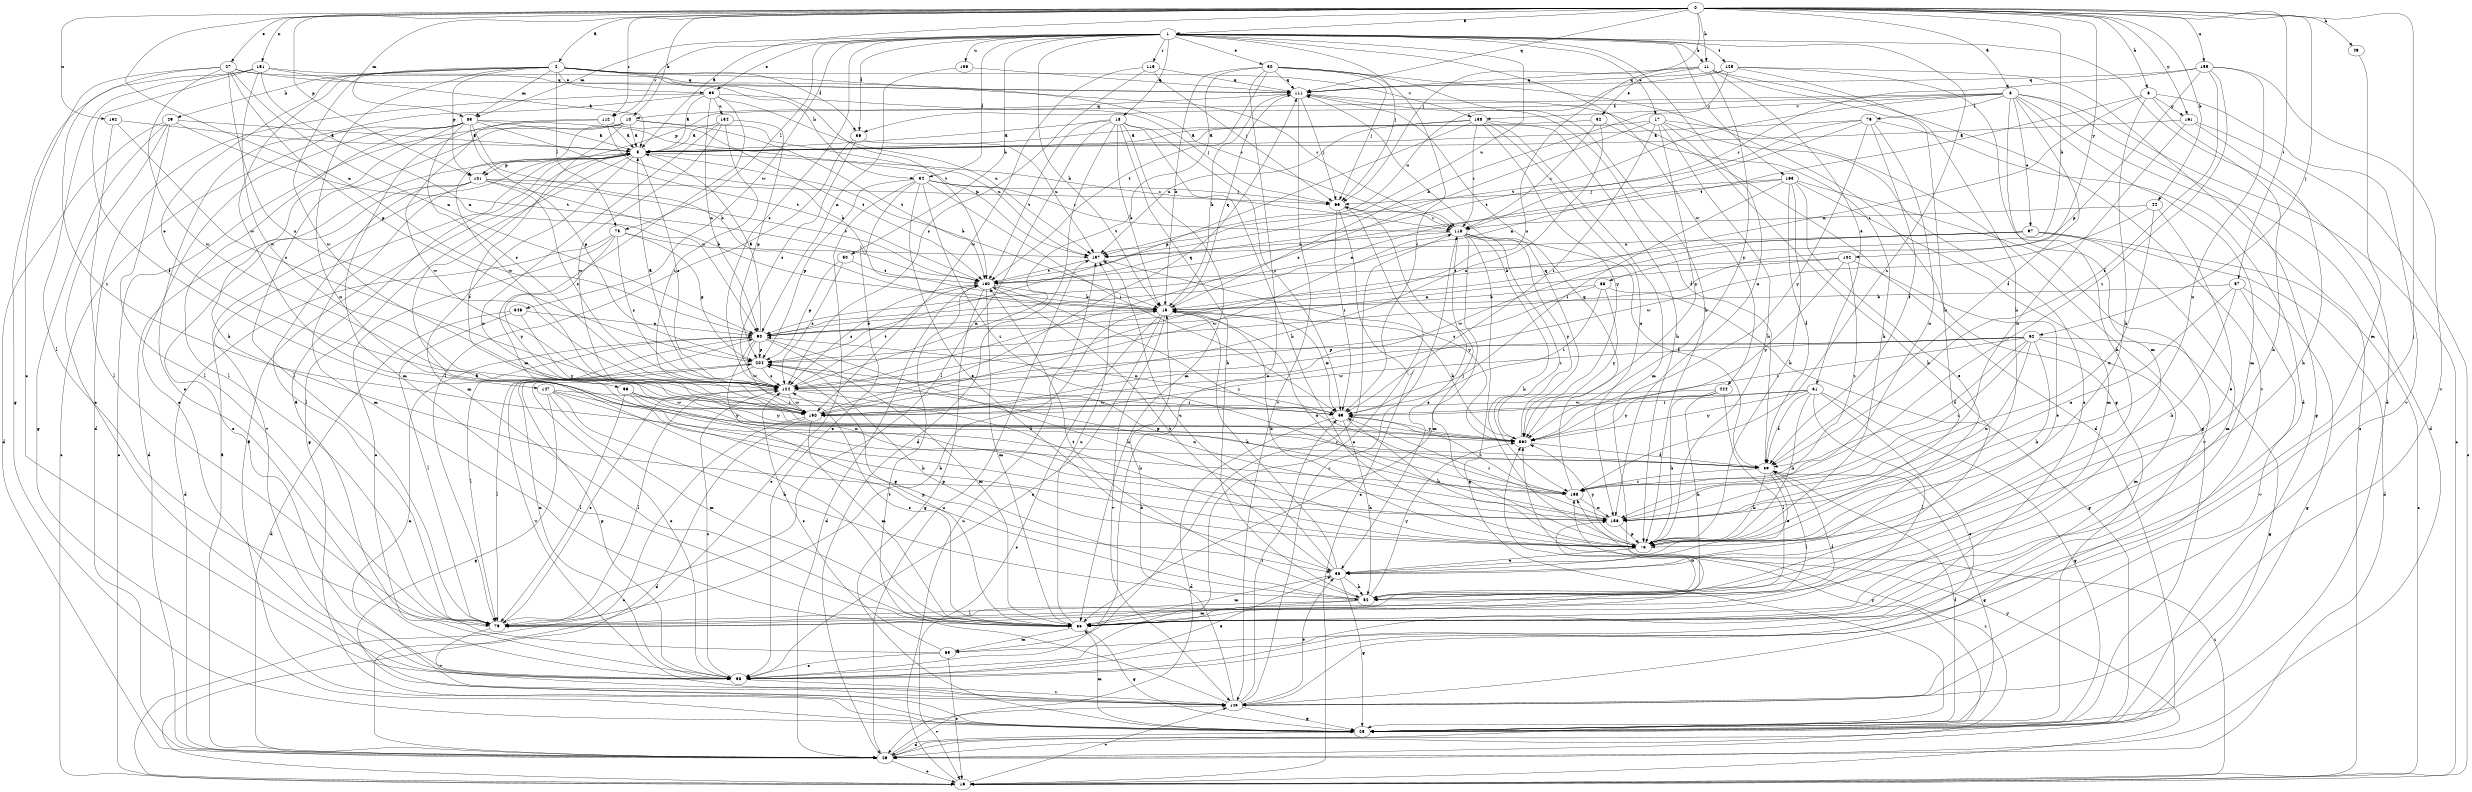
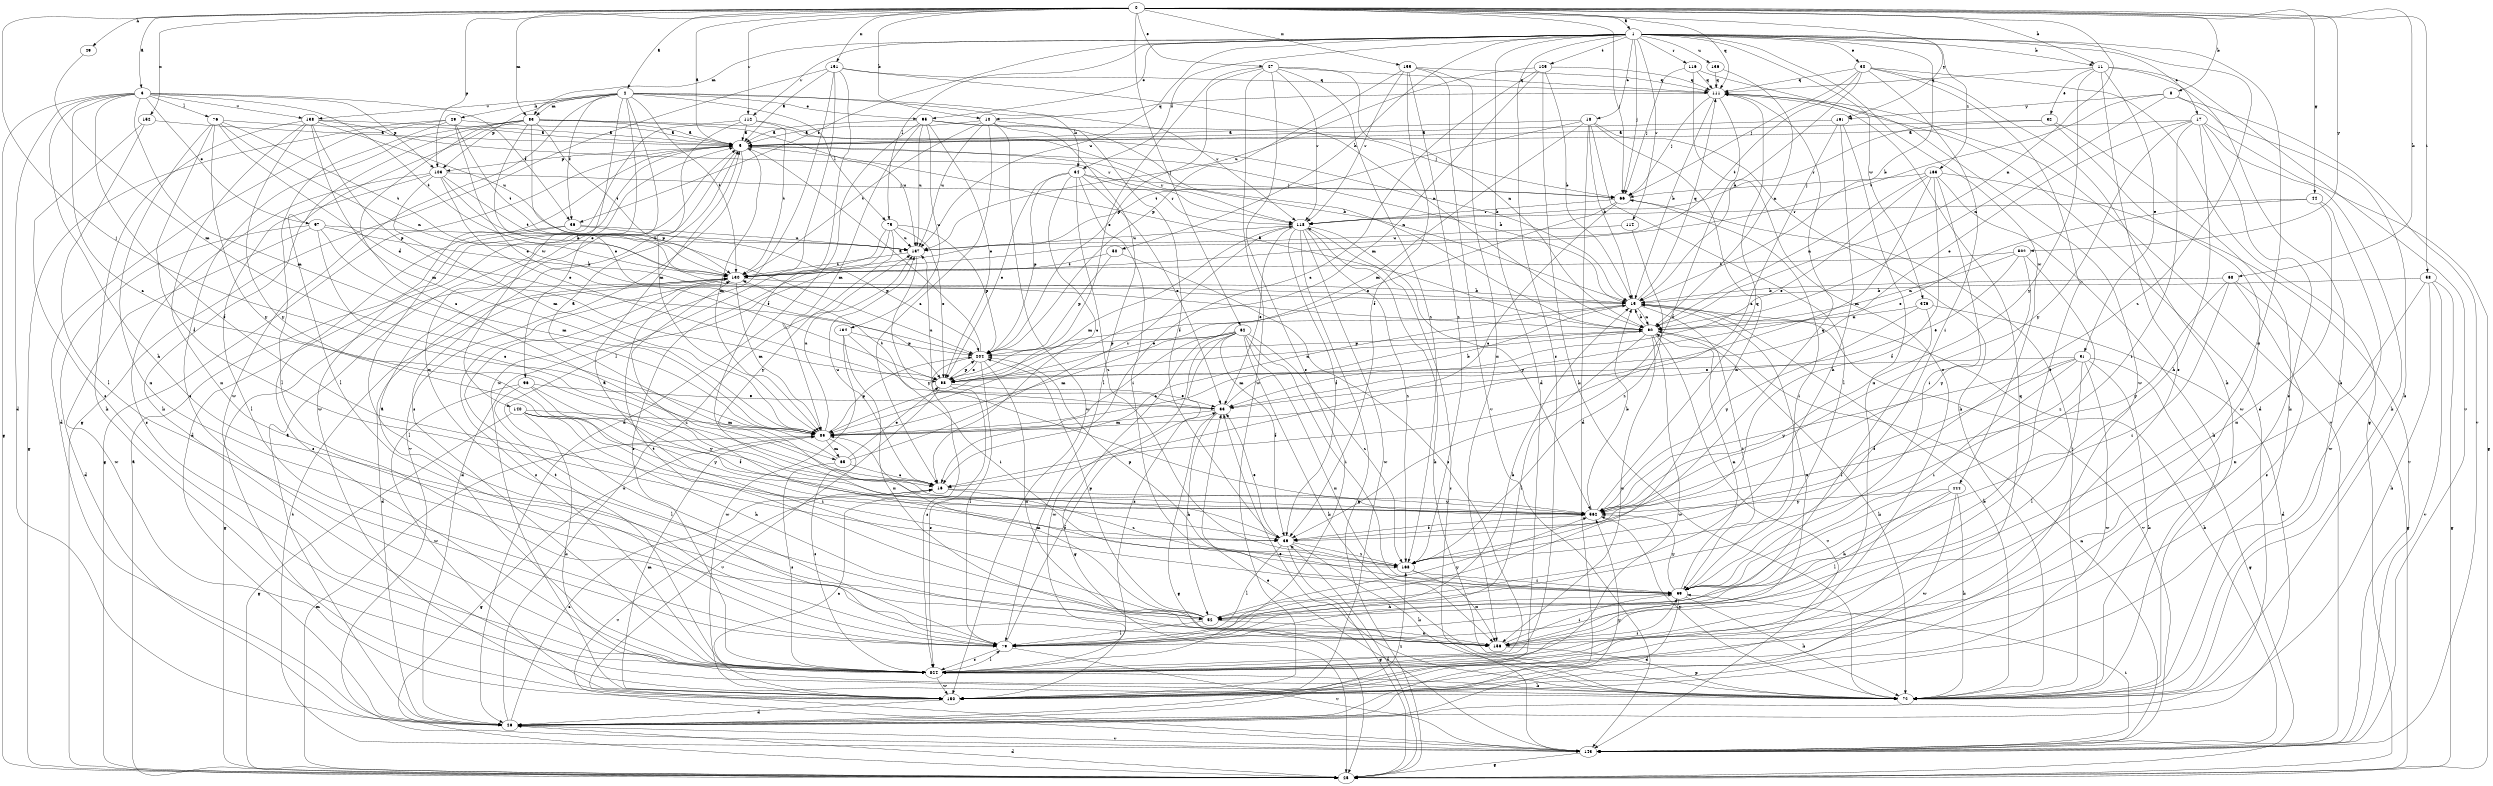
(2201, 106) -> (2316, 106)
(686, 141) -> (878, 239)
(478, 179) -> (438, 172)
none -> (1630, 225)
(1259, 240) -> none
none -> (790, 258)
(1847, 258) -> (2022, 251)
(1466, 271) -> (2242, 409)
(2237, 284) -> (2428, 278)
(546, 389) -> (518, 409)
(786, 389) -> (934, 673)
(896, 482) -> (751, 396)
(2003, 510) -> none
(1118, 528) -> none
(1643, 547) -> (1905, 699)
(1087, 615) -> (1077, 505)
